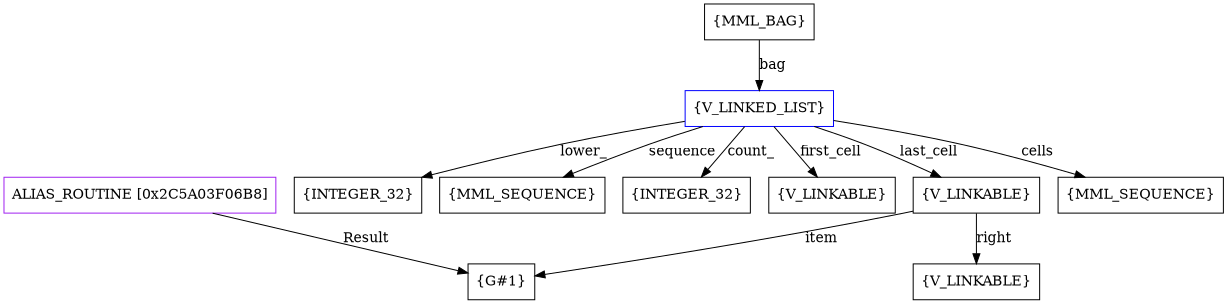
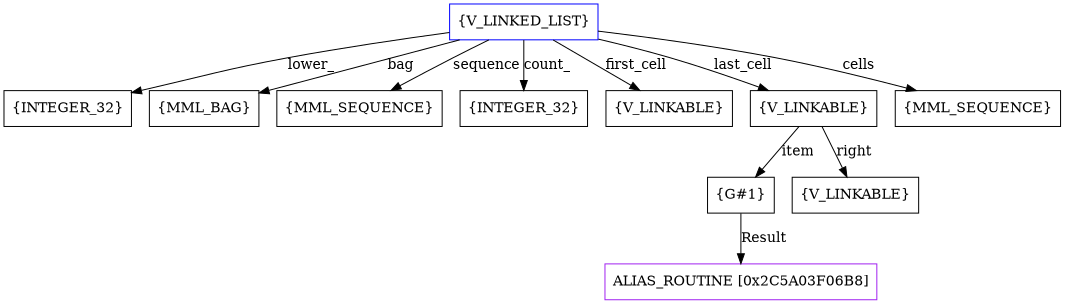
(759, 60) -> (364, 65)
(335, 242) -> (741, 234)
